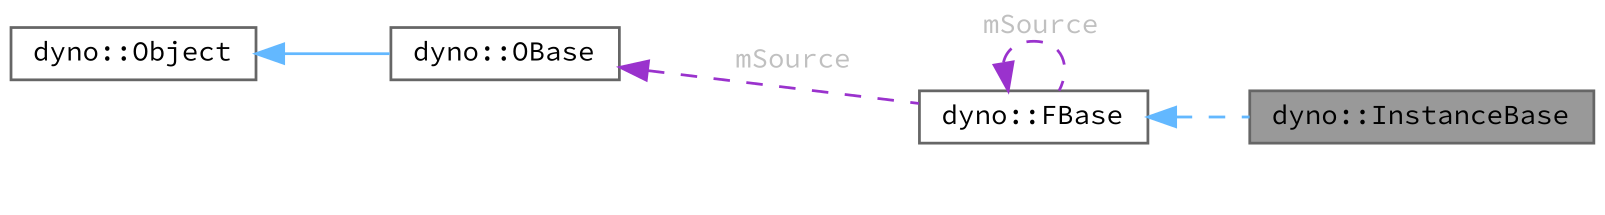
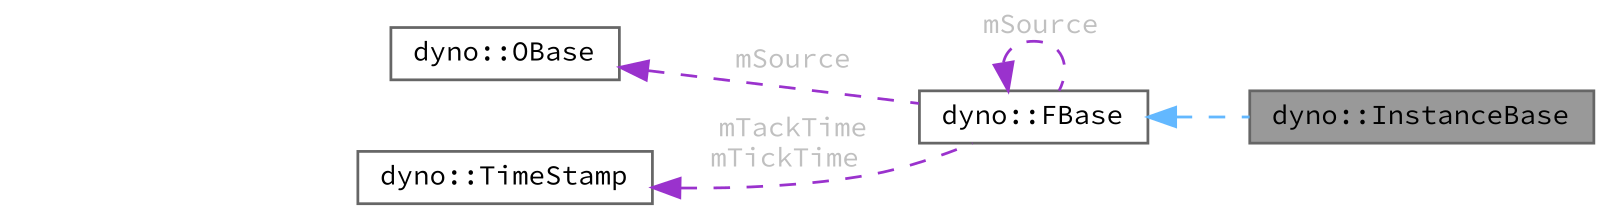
(134, 54) -> none
none -> (505, 178)
